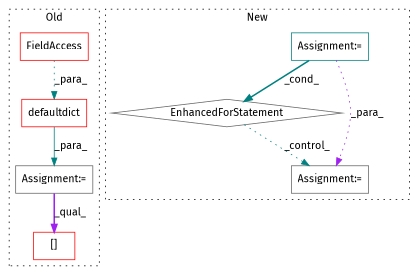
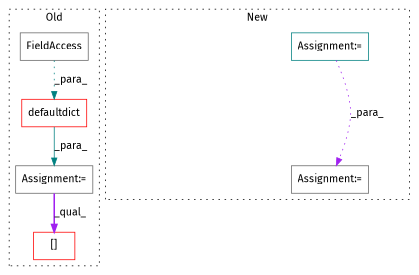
(54, 47) -> (54, 47)
(227, 113) -> none
